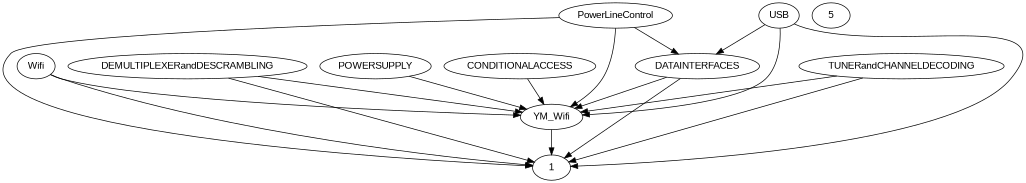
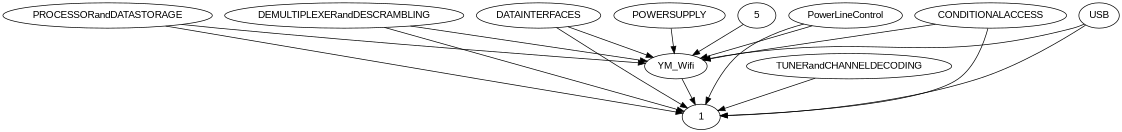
(744, 37) -> none
(653, 39) -> none
(36, 66) -> (108, 15)
(712, 94) -> (721, 38)
none -> (874, 103)
